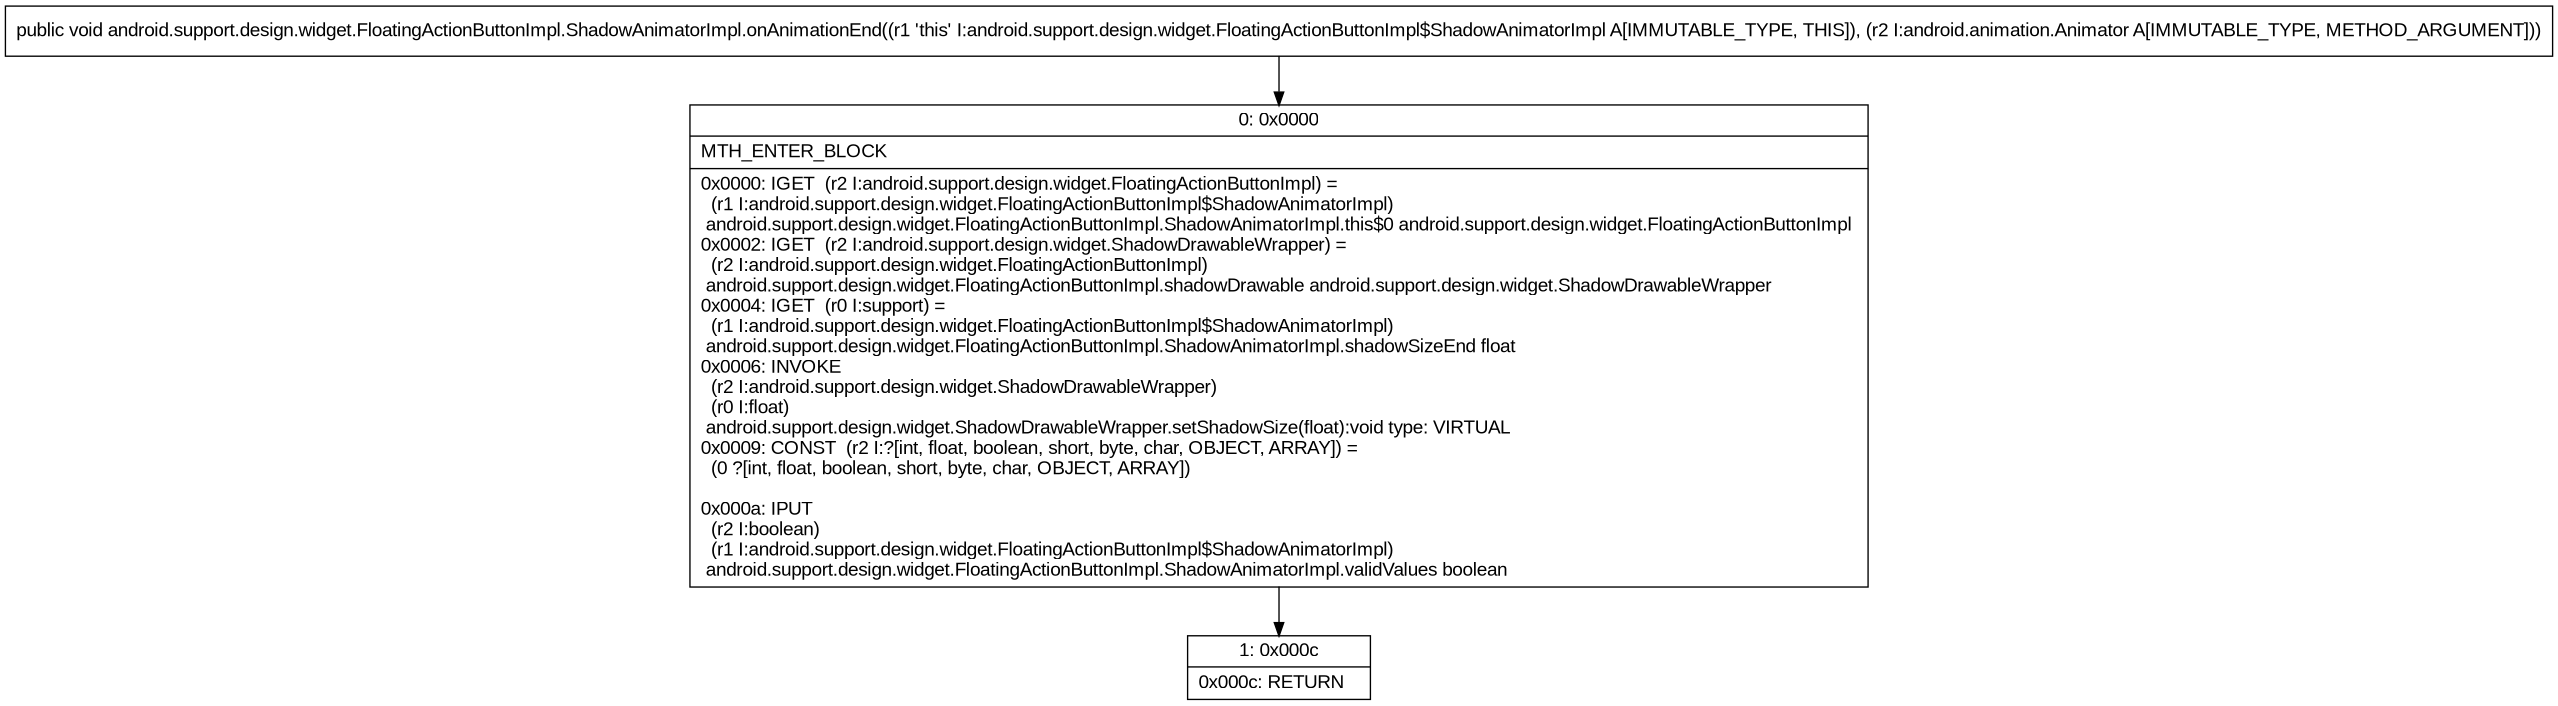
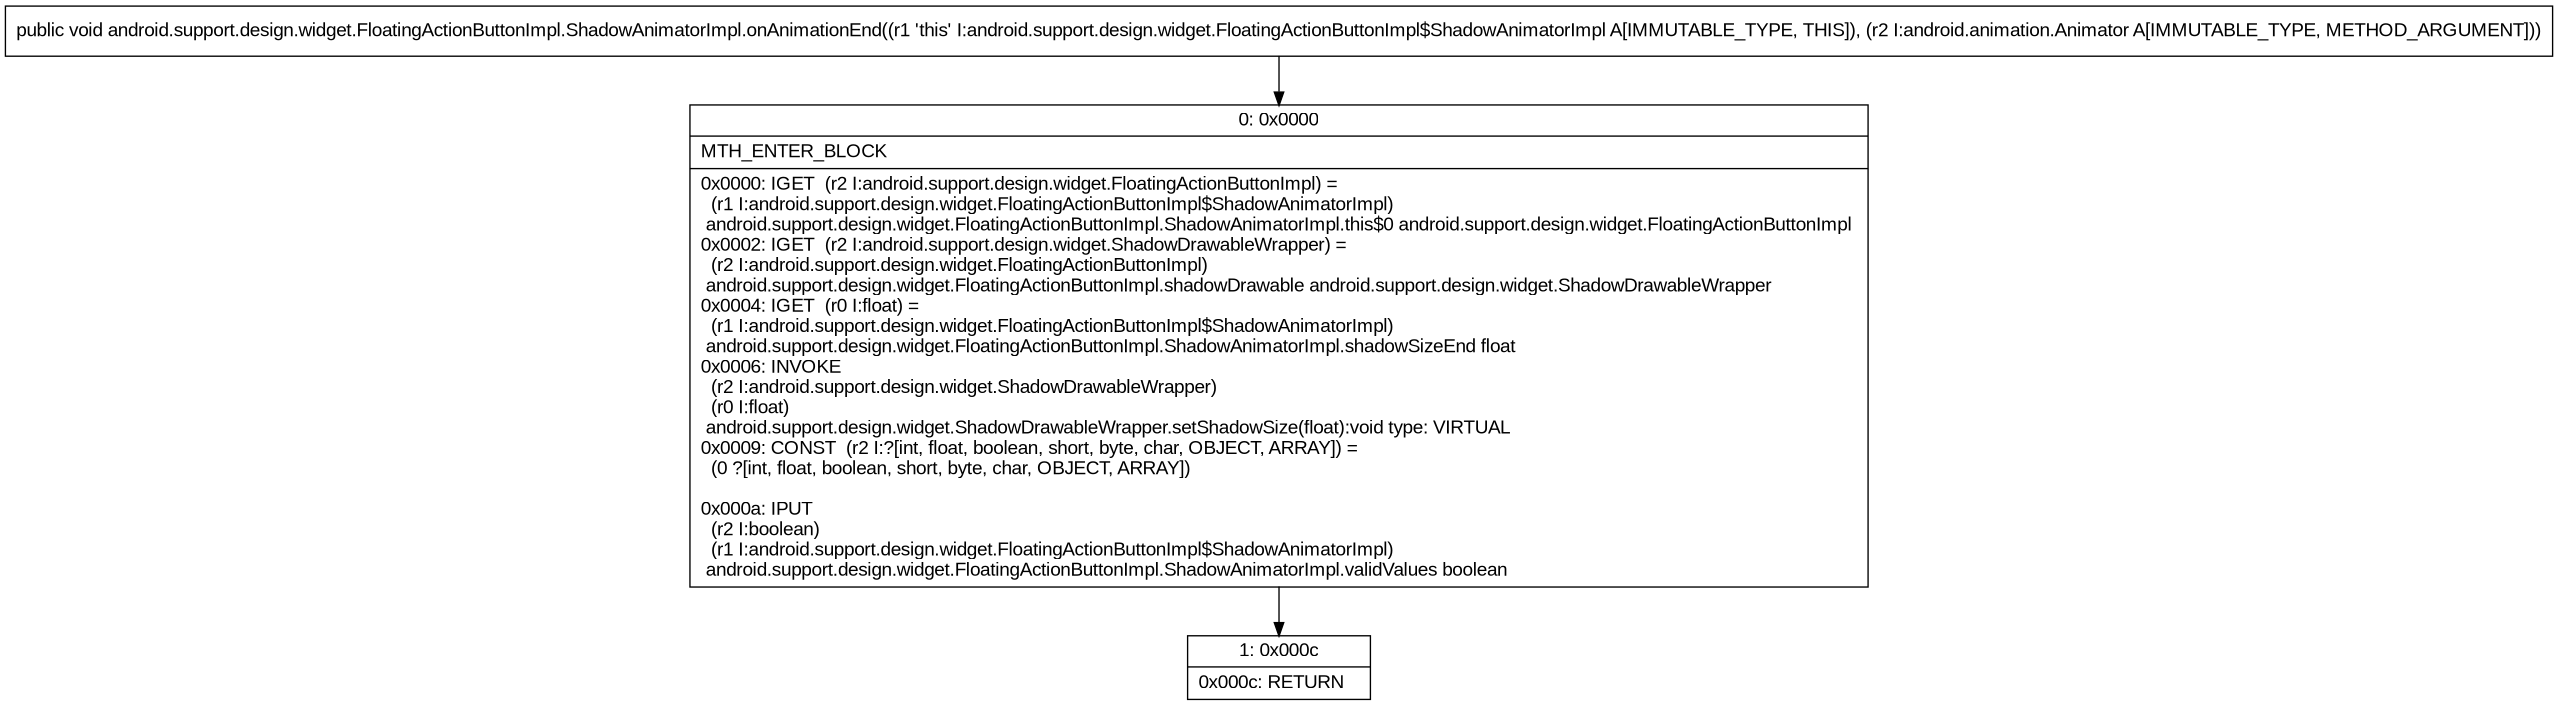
(826, 306) -> (813, 306)
